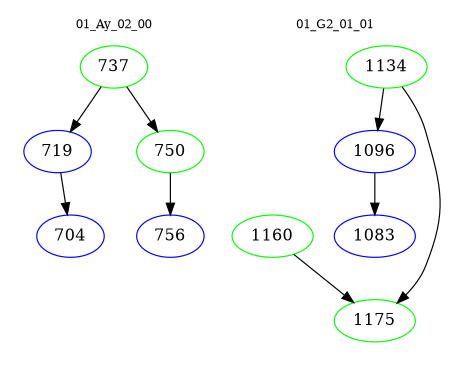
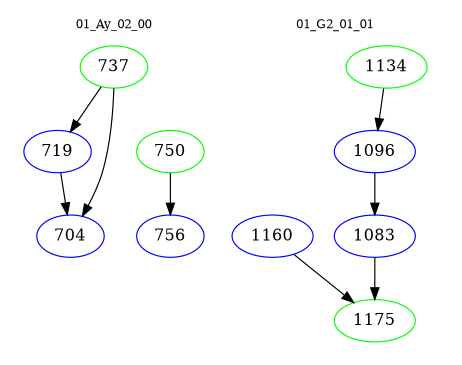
(139, 104) -> (108, 149)
(439, 191) -> (375, 273)
(273, 236) -> (273, 236)
